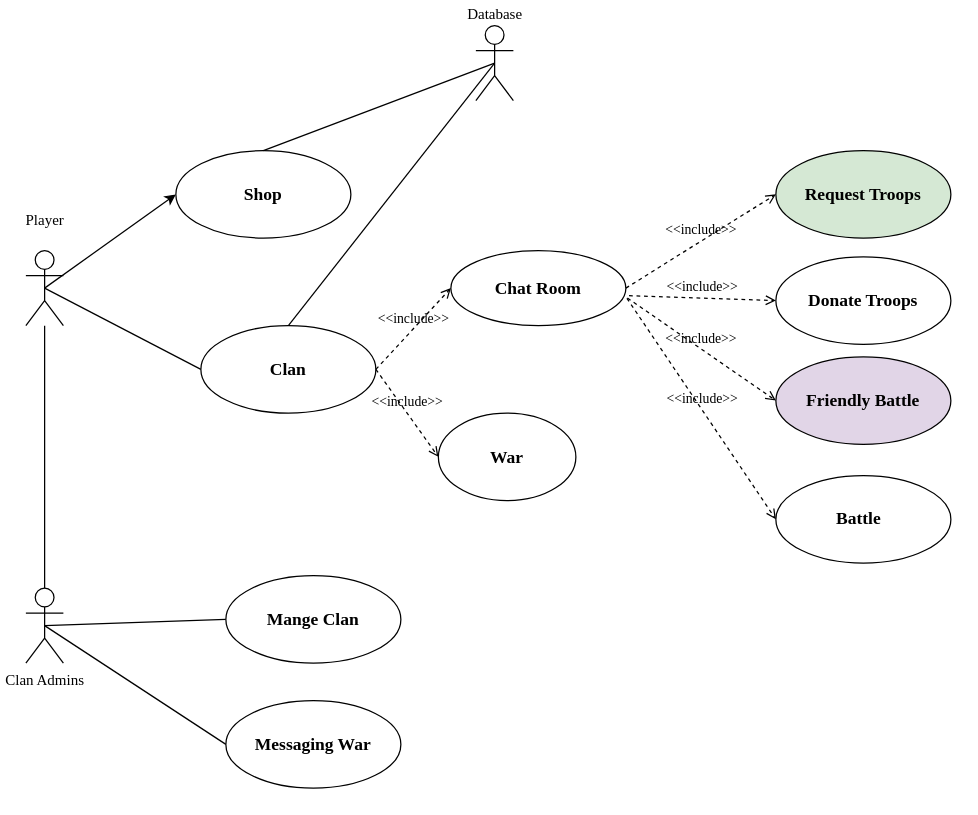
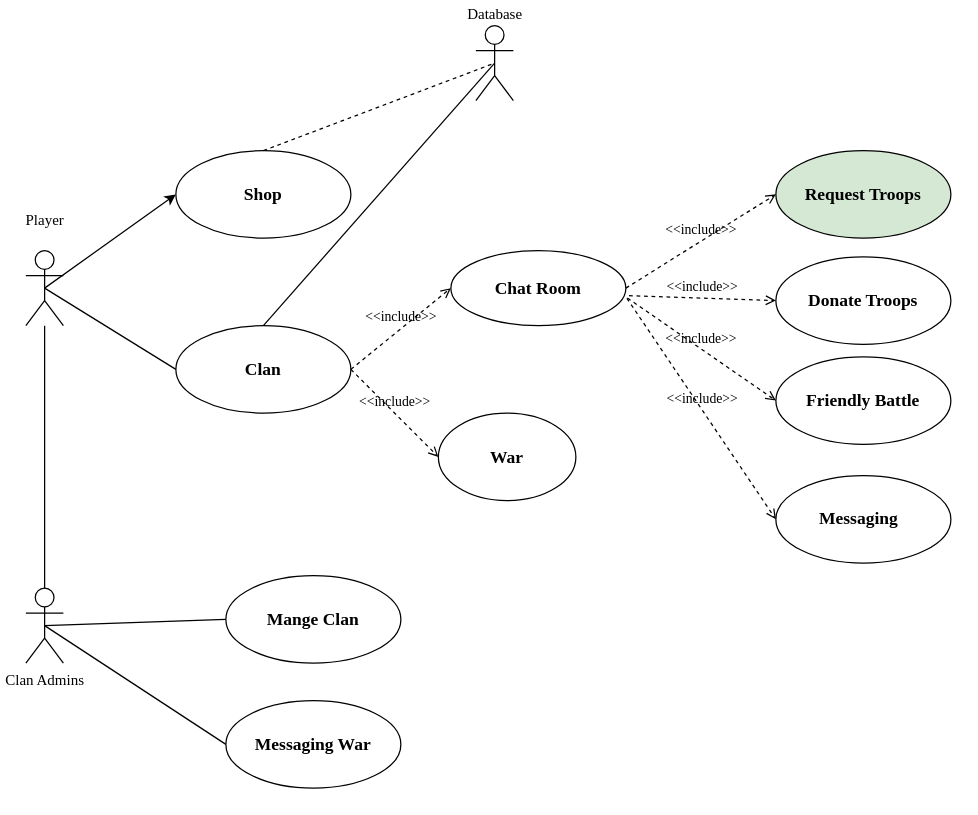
(376, 108) -> (376, 108)
(288, 369) -> (263, 369)
(863, 401) -> (863, 401)
(863, 519) -> (863, 519)
